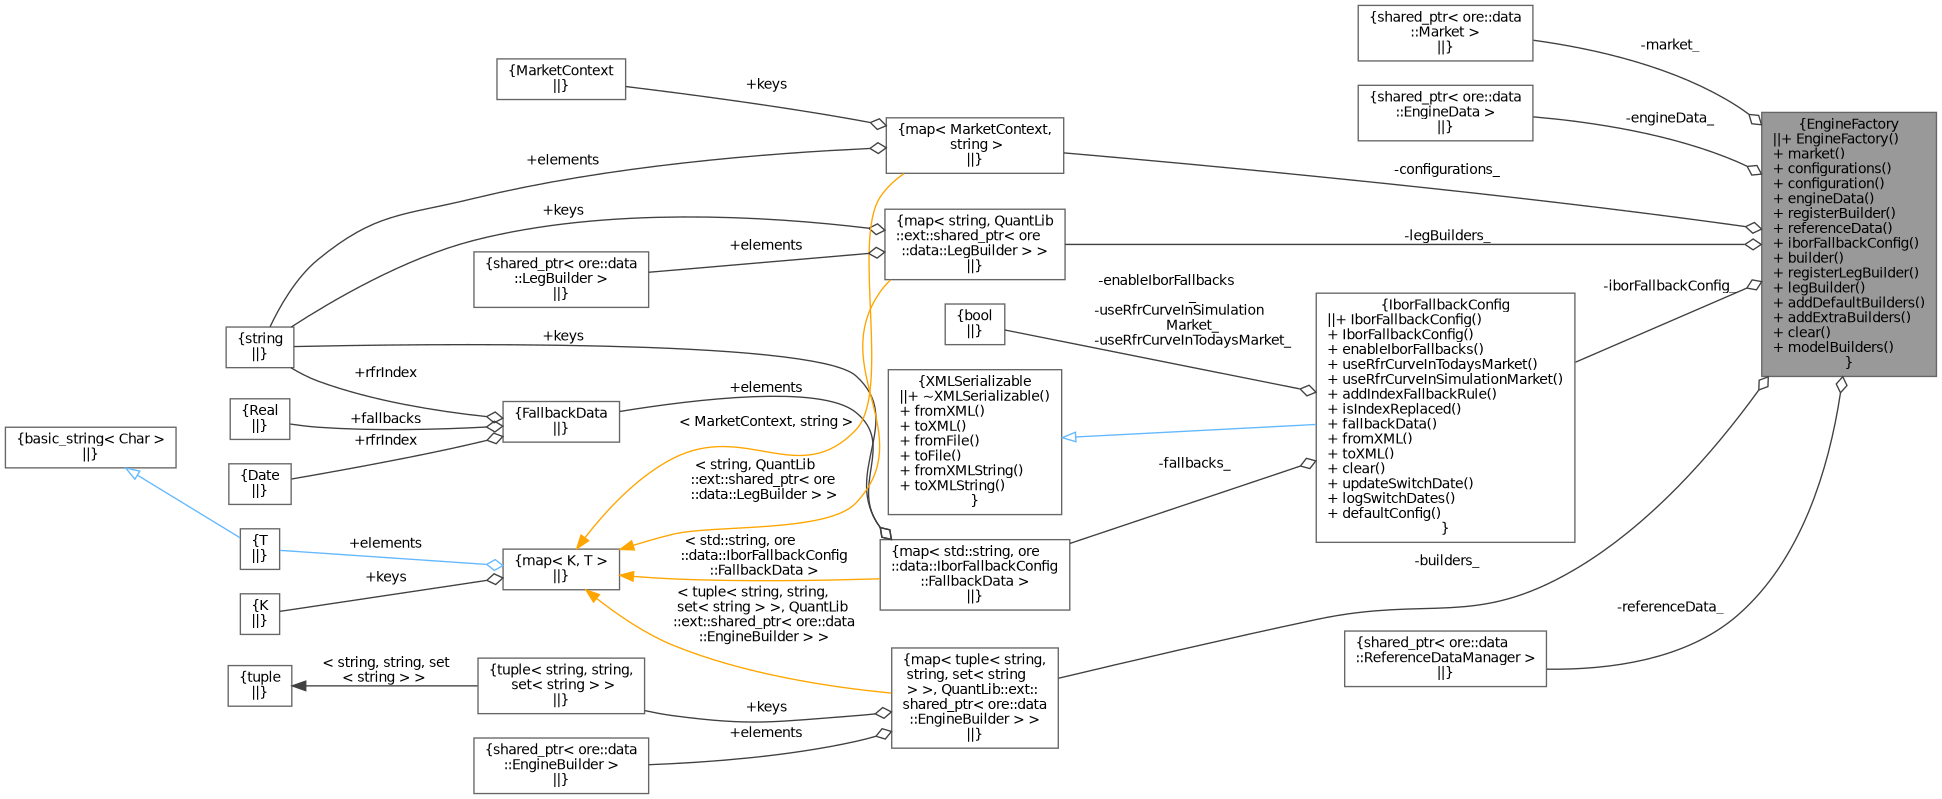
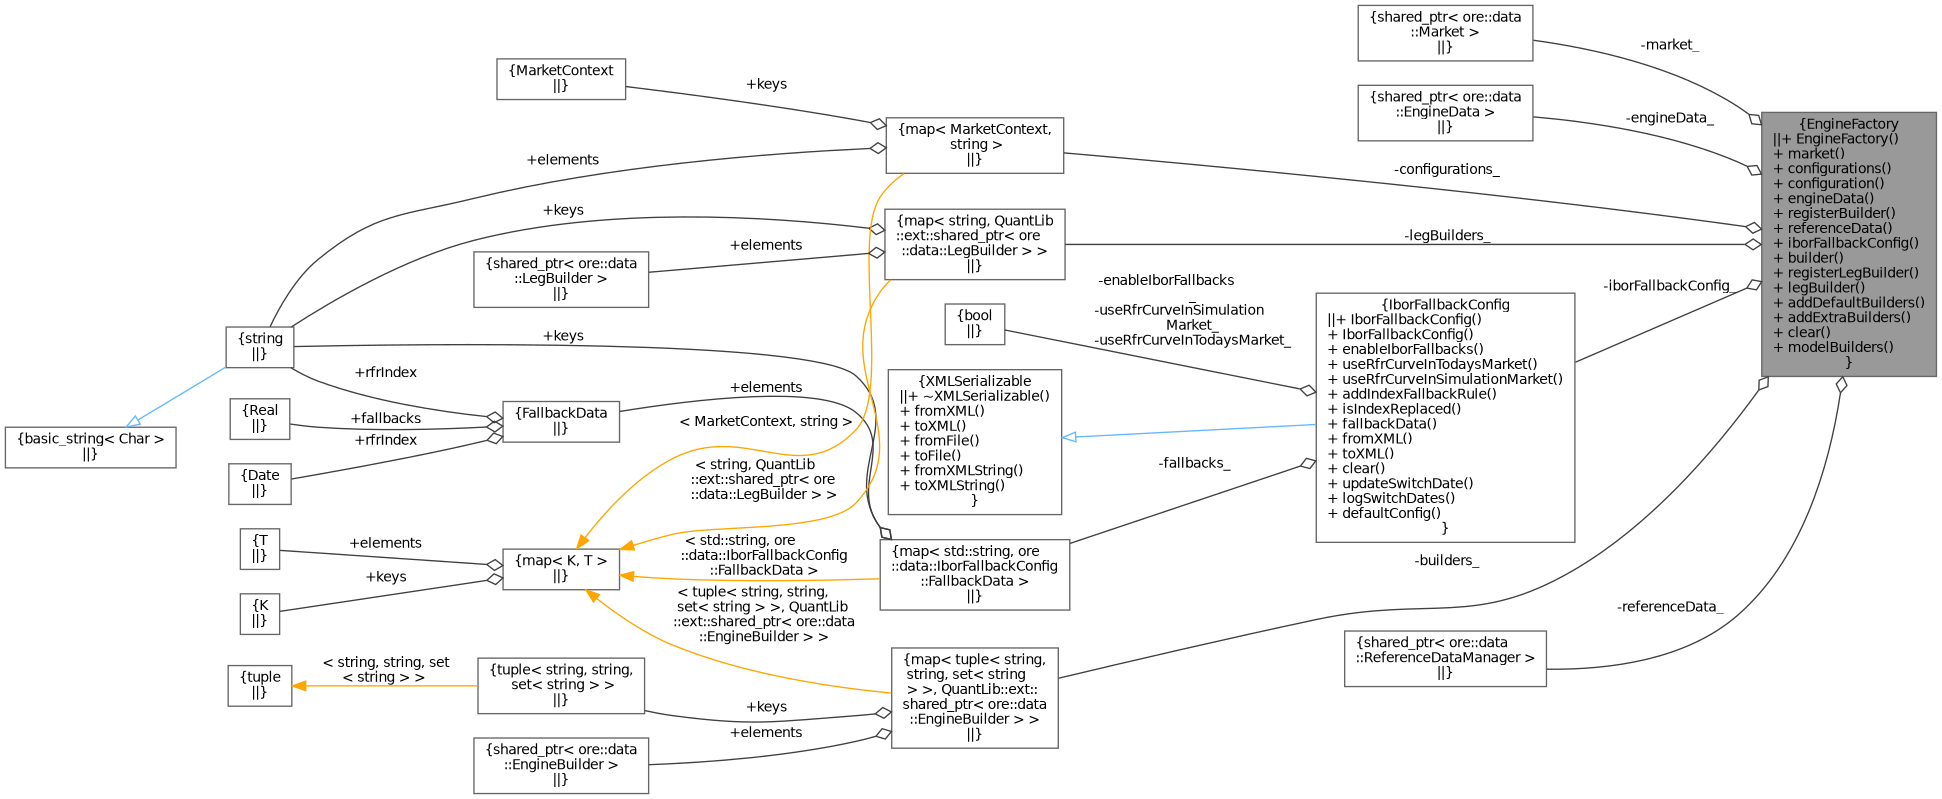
(189, 507) -> (182, 394)
(383, 557) -> (383, 557)
(392, 686) -> (392, 686)
